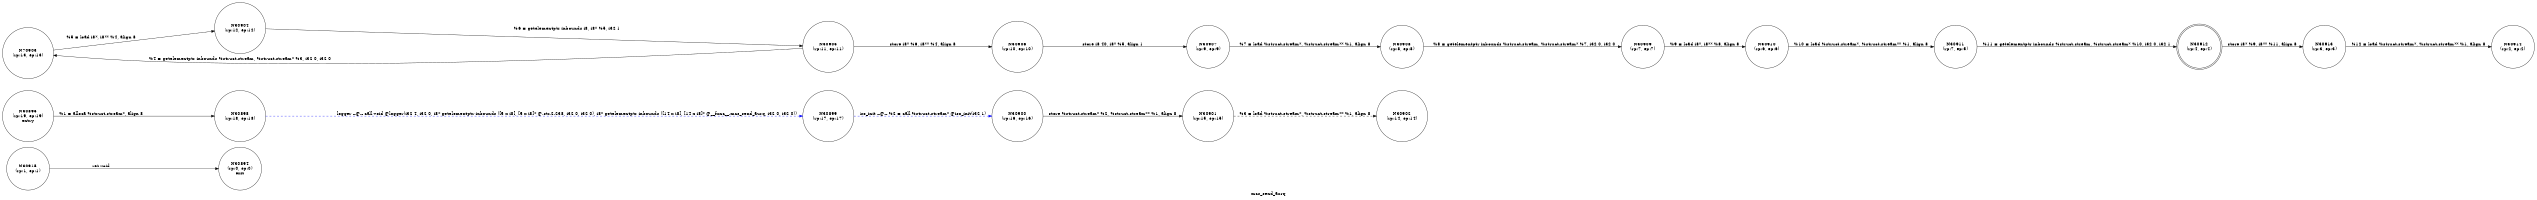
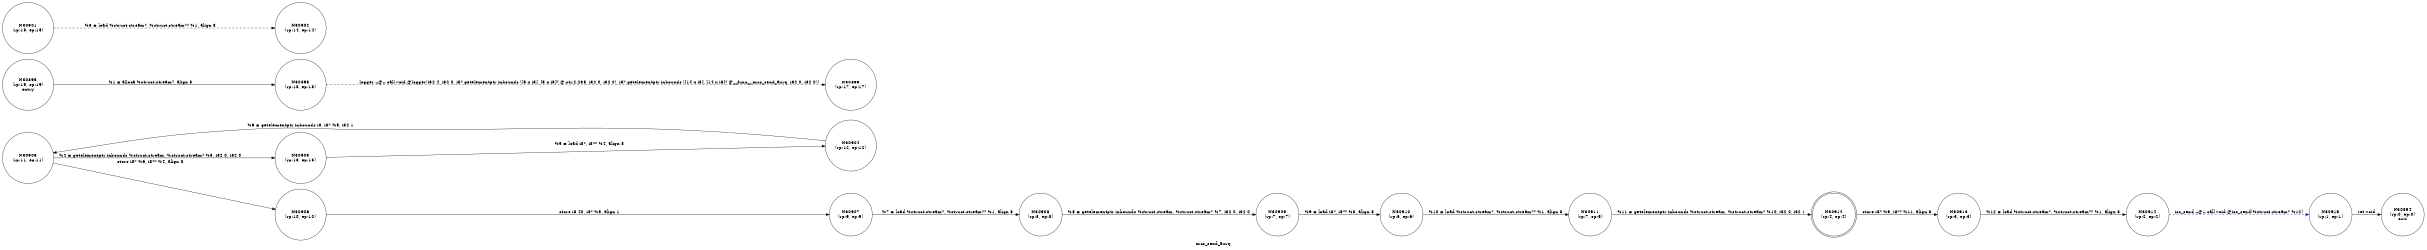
(28, 53) -> (301, 158)
(533, 116) -> (574, 85)
(1017, 116) -> none
none -> (2237, 215)
